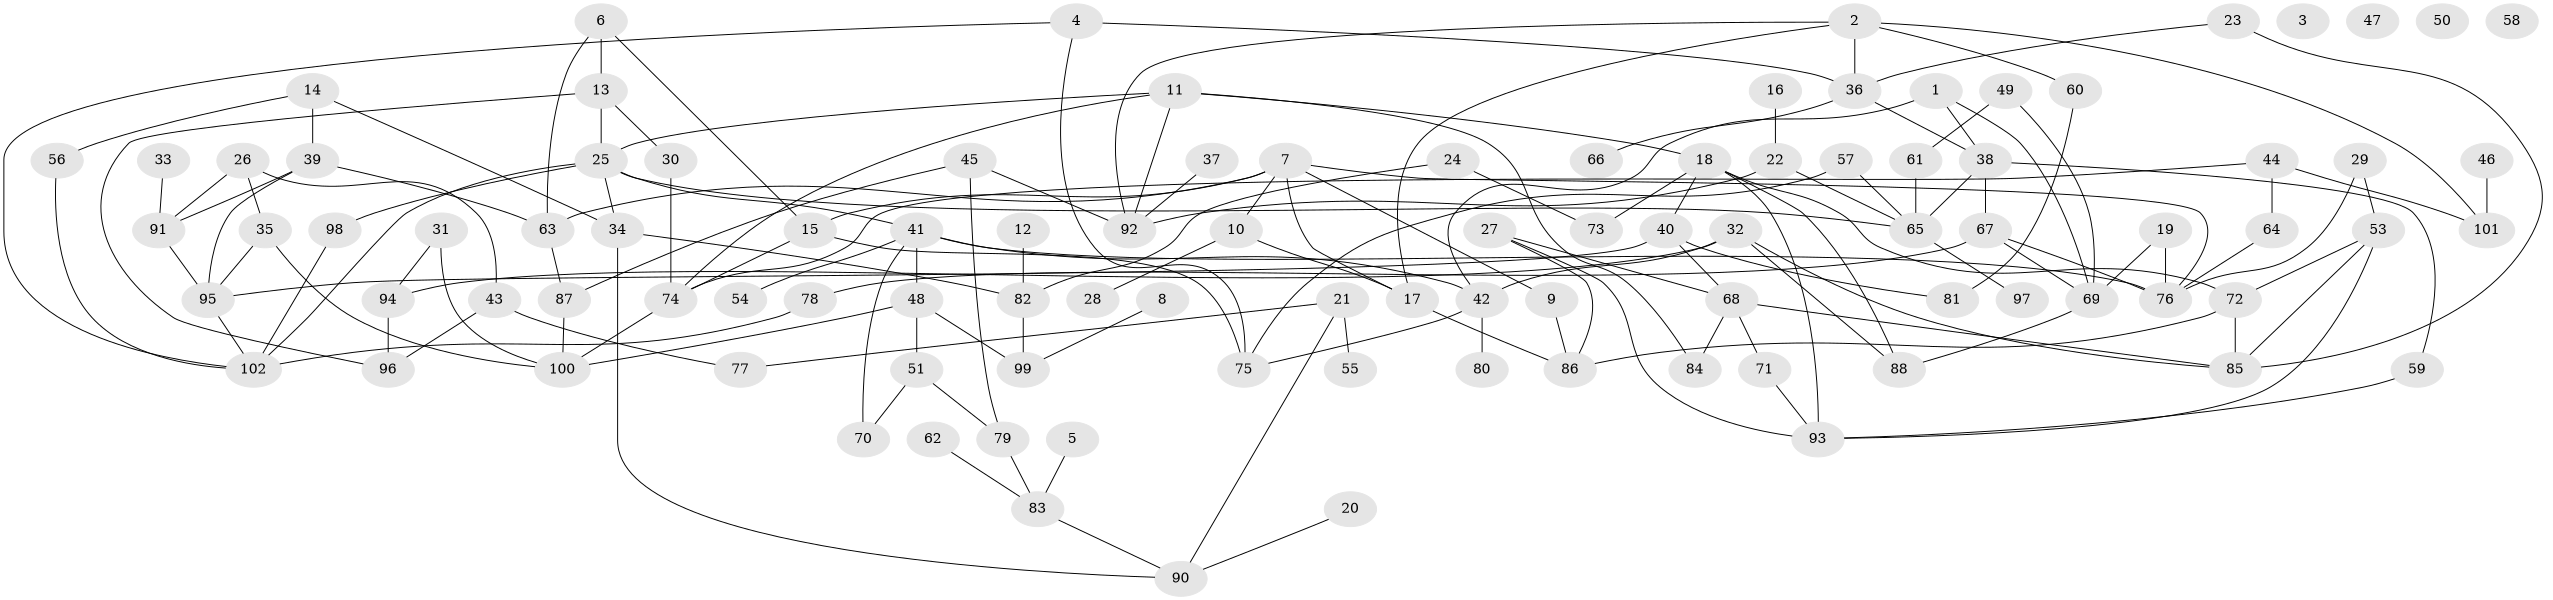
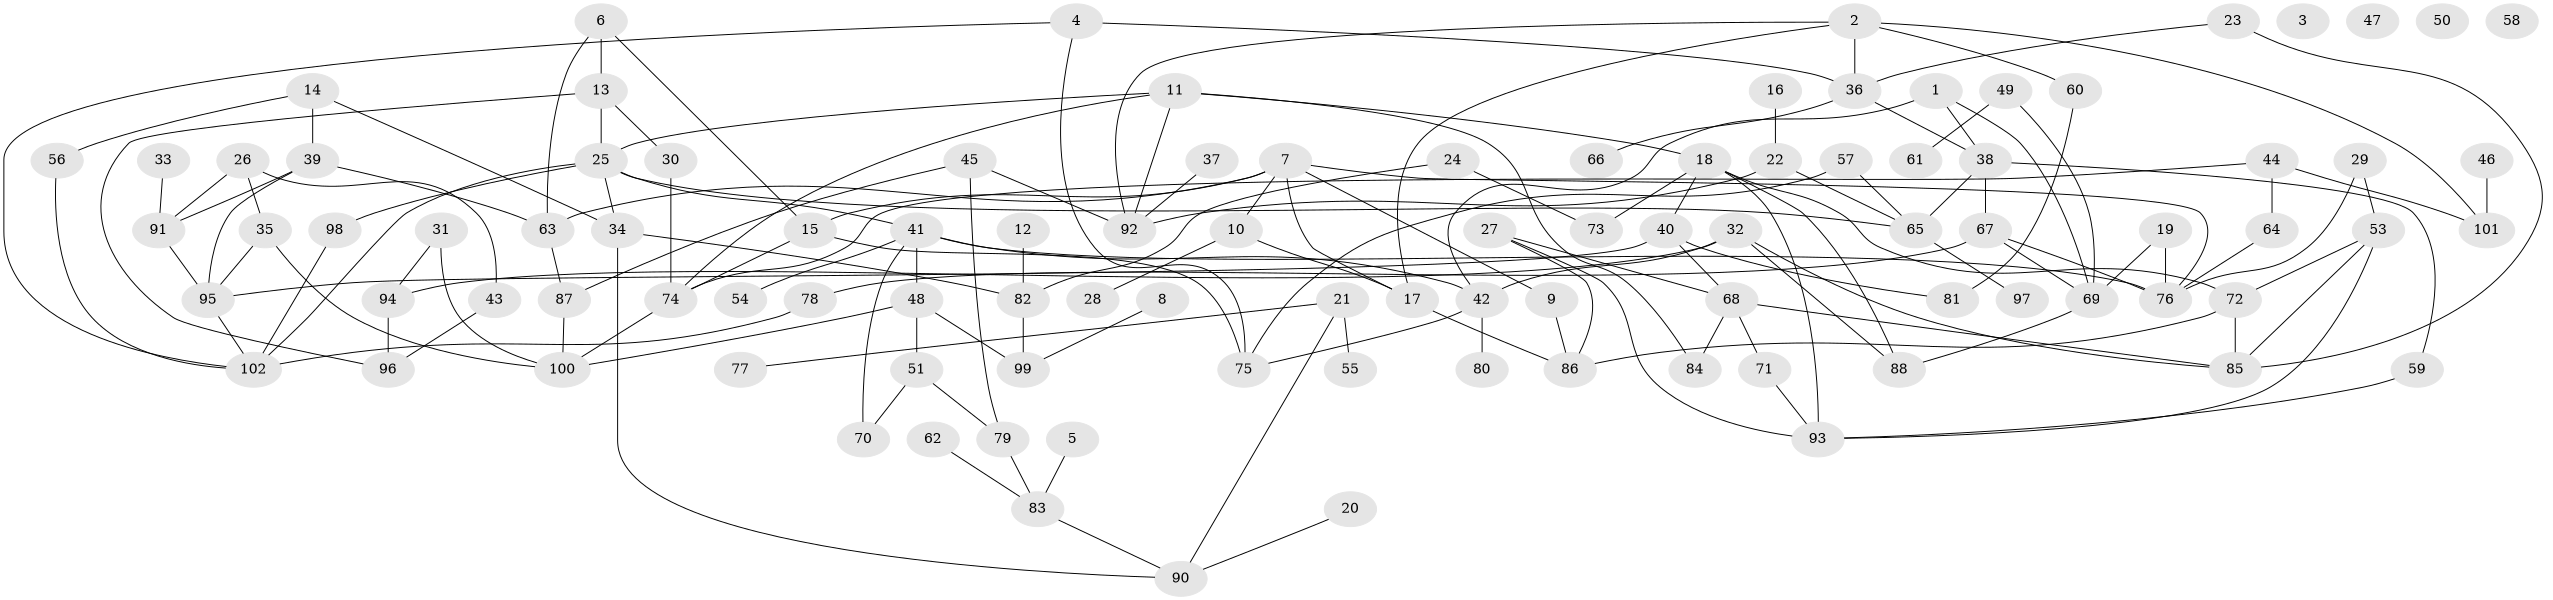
(1916, 196) -> none
(594, 337) -> none
